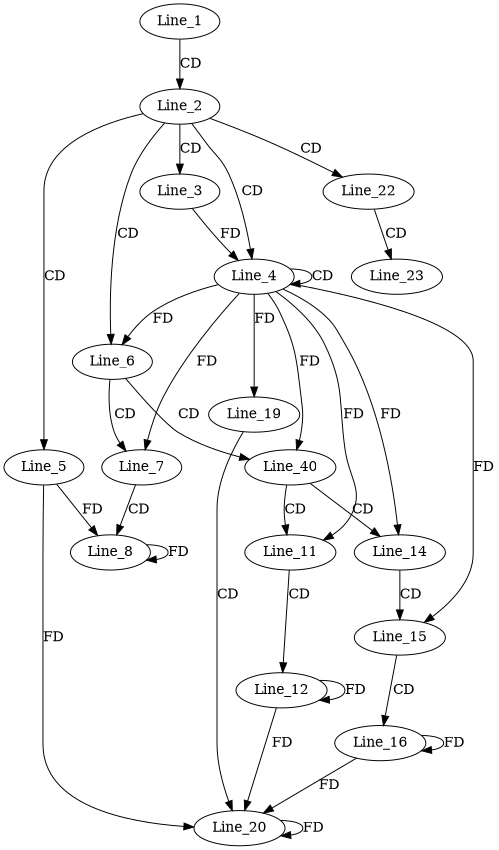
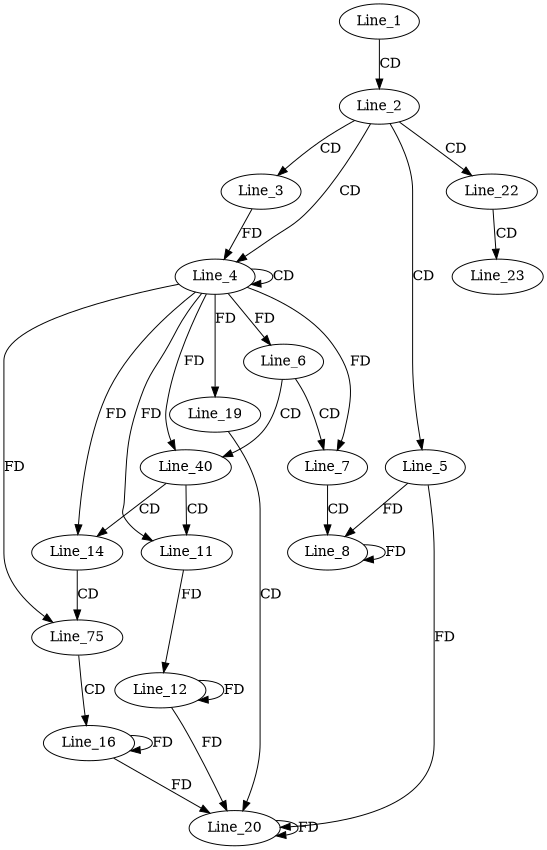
(118, 223) -> none
(299, 595) -> (192, 595)
(400, 638) -> (77, 638)
